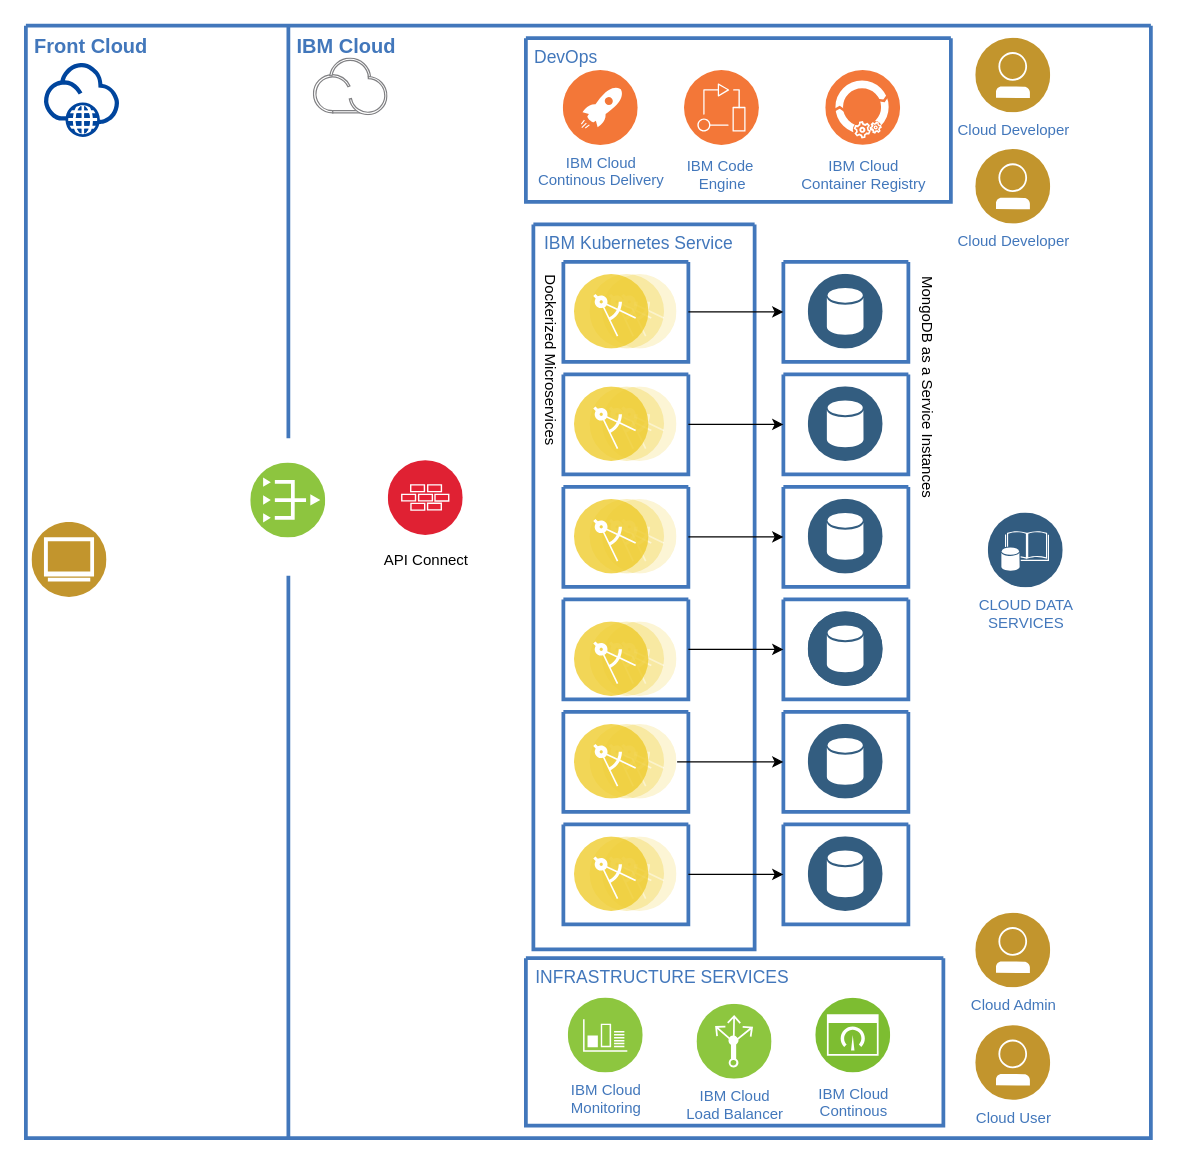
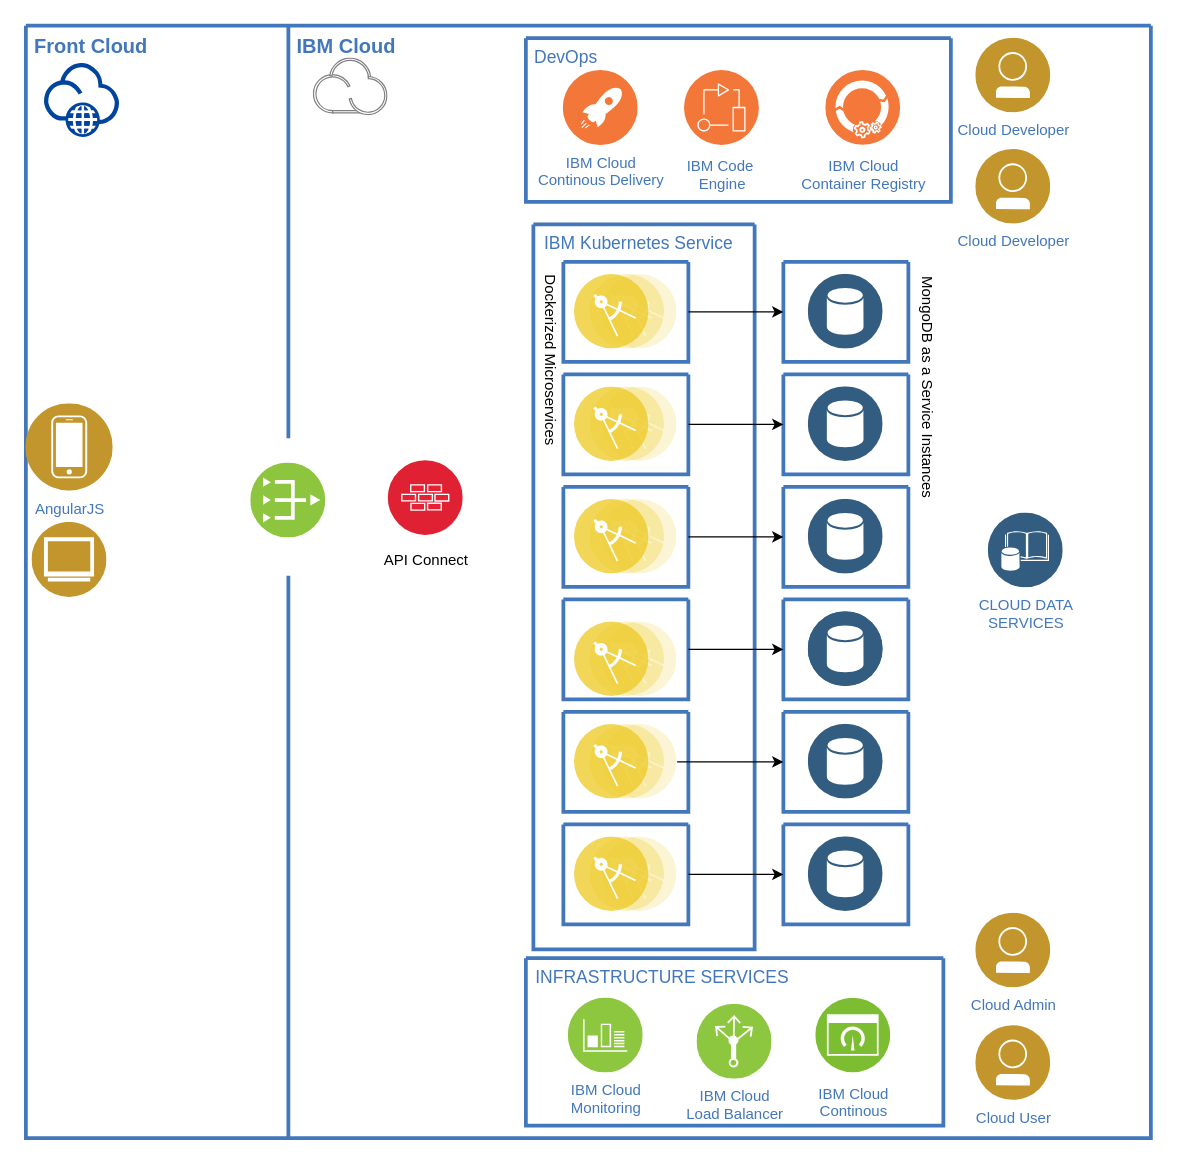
none -> (69, 448)
